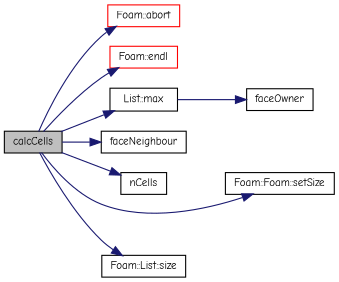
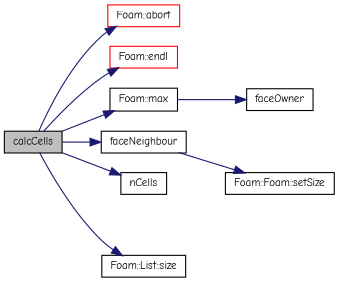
(144, 100) -> (144, 100)
(132, 212) -> (206, 161)
